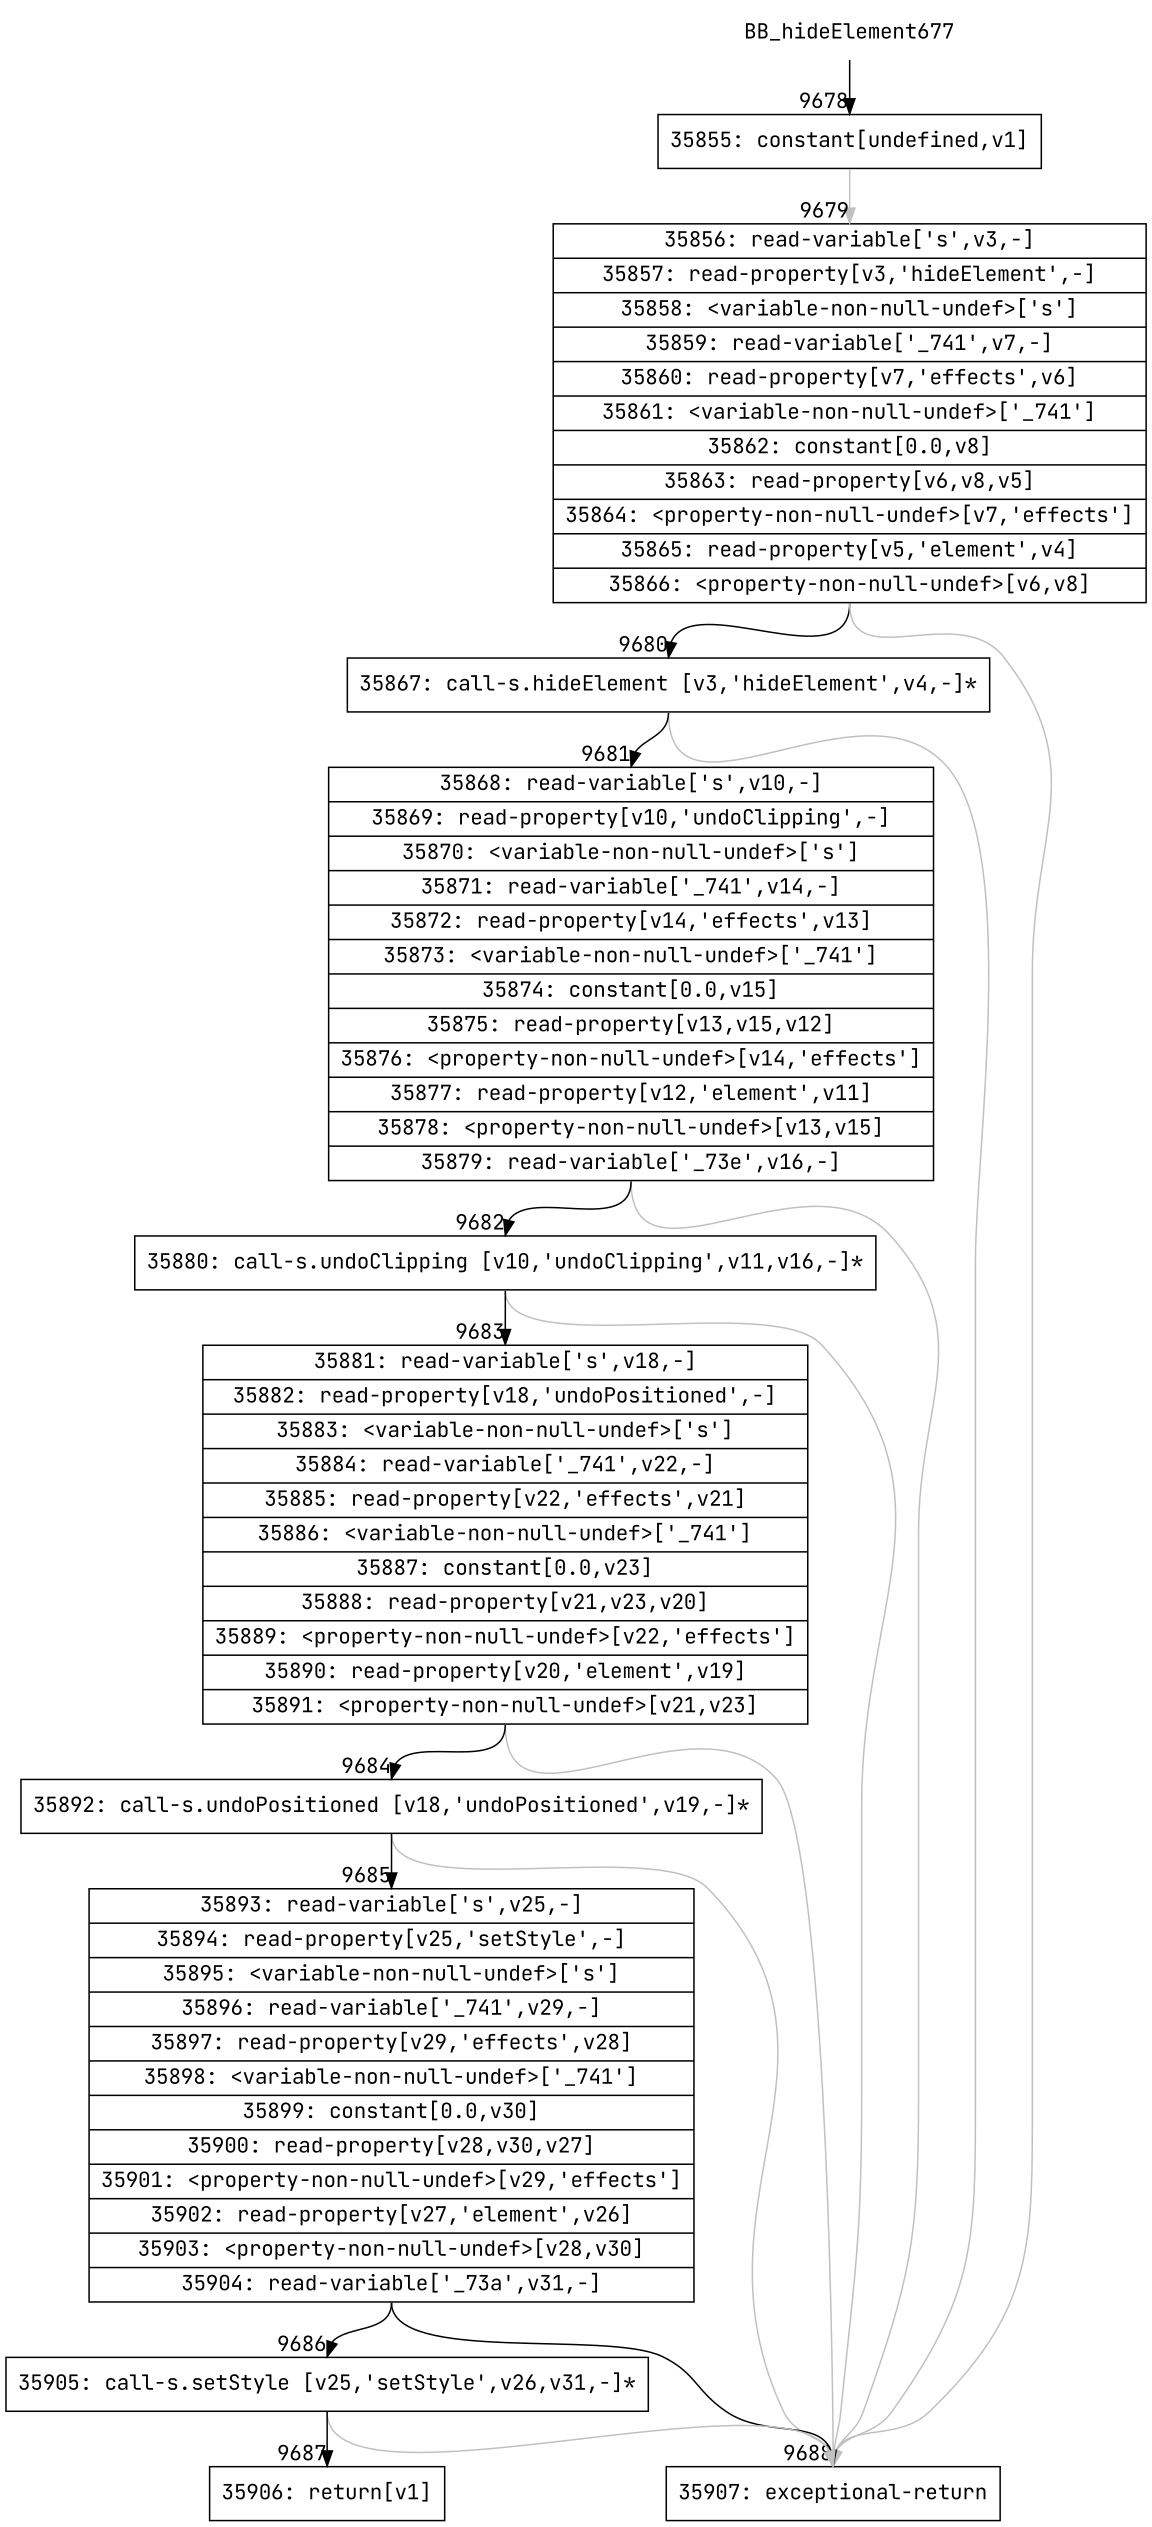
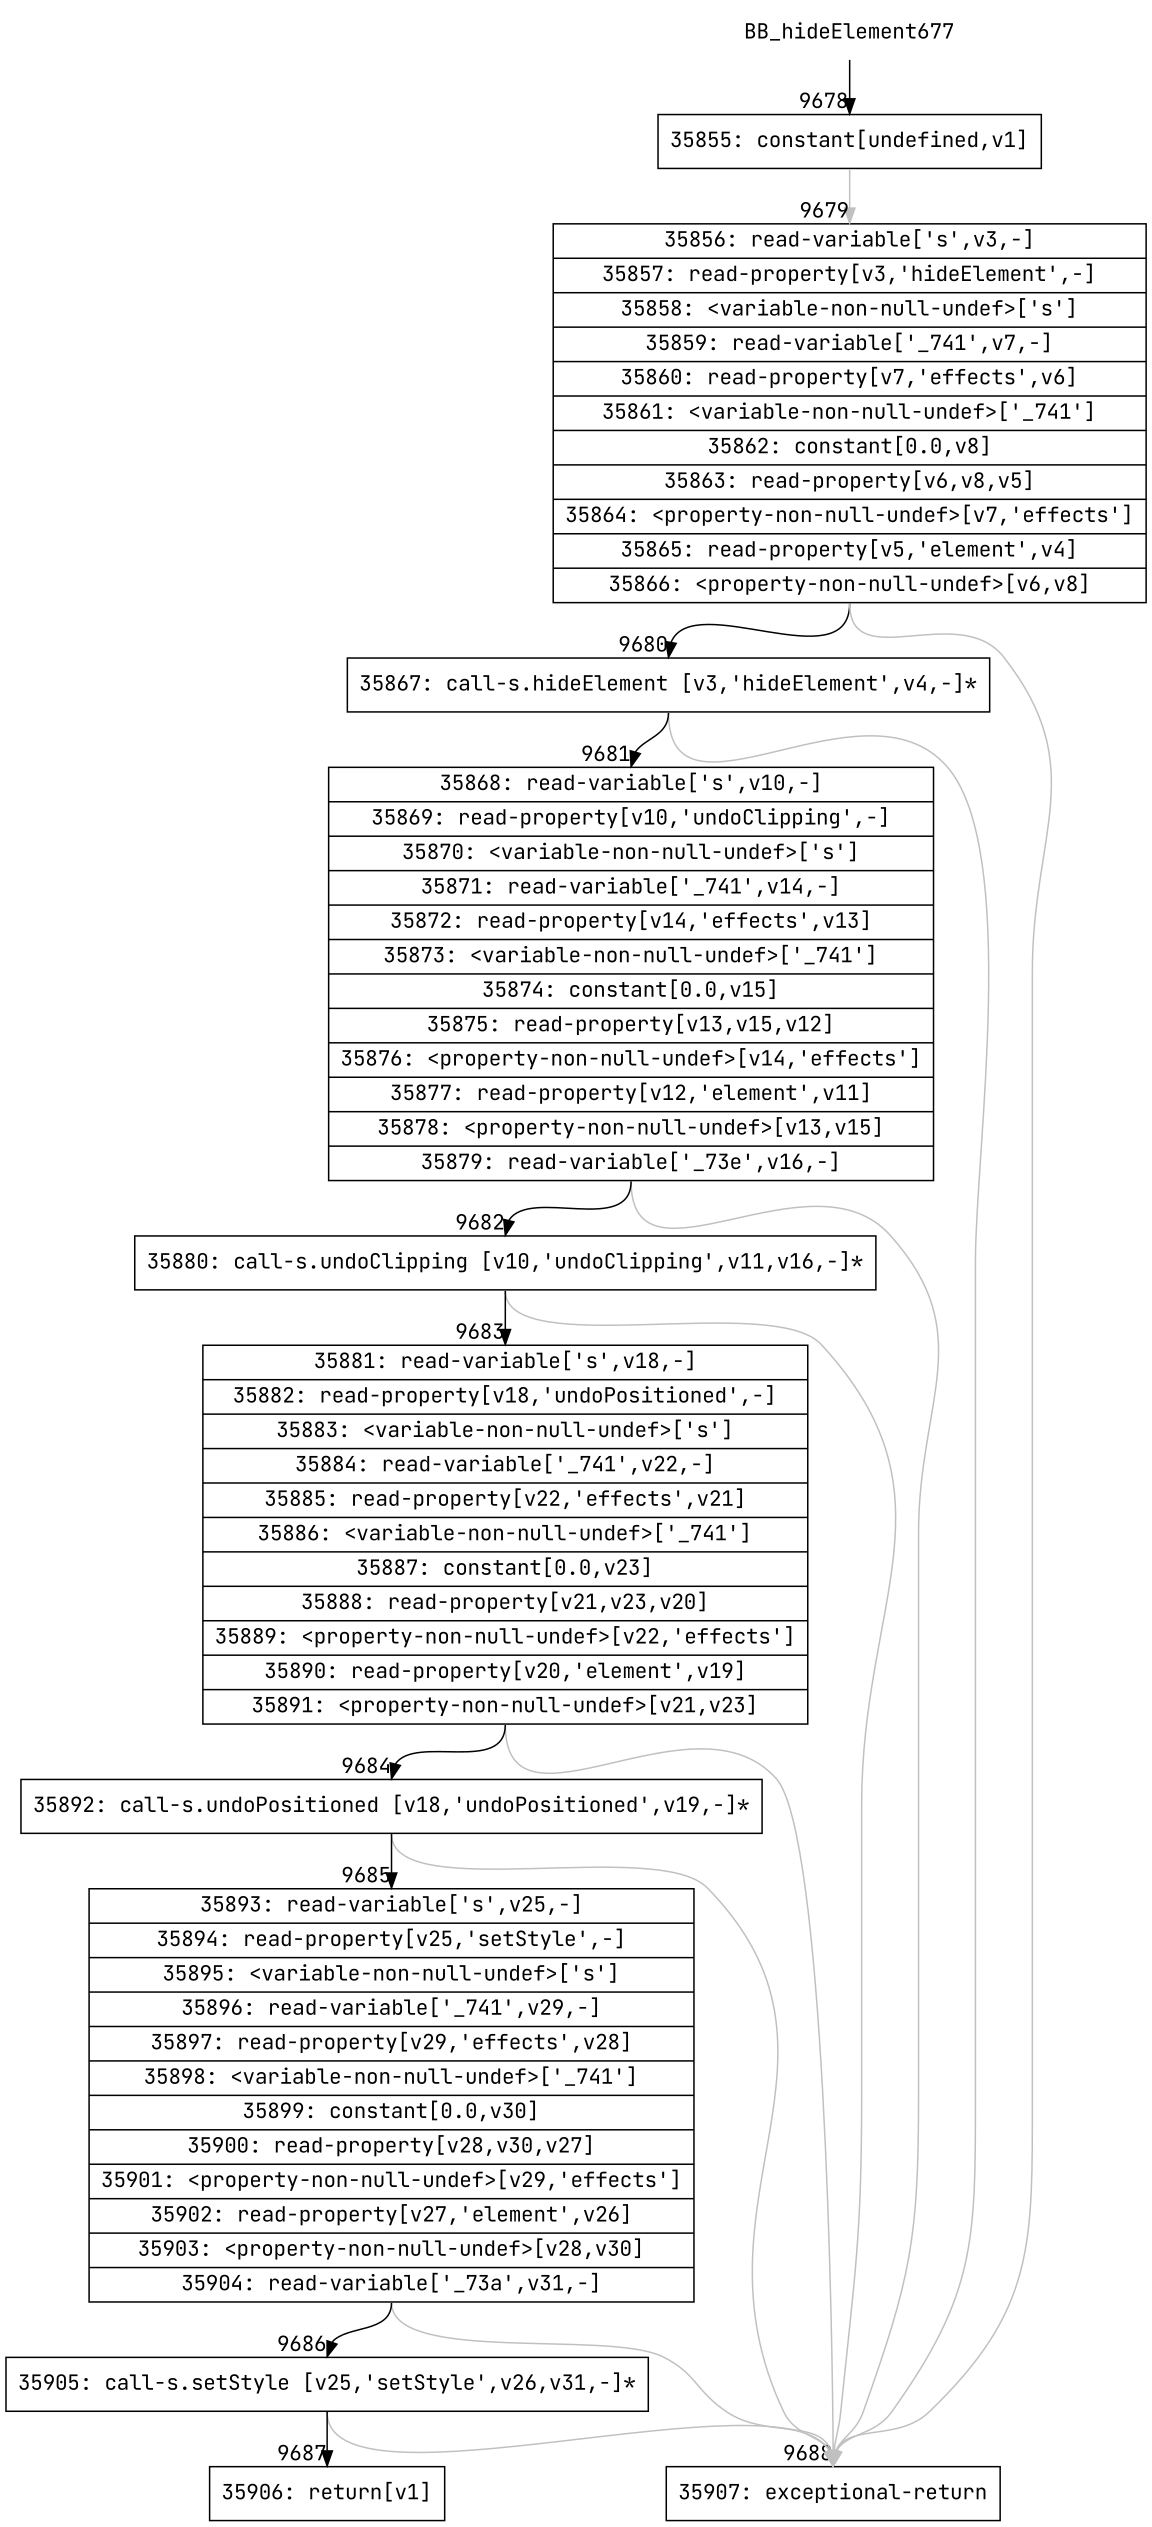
(620, 2348) -> (620, 2348)
